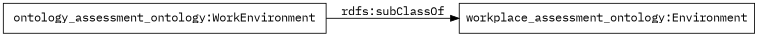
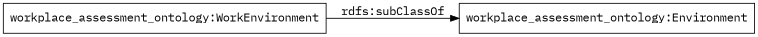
(165, 18) -> (165, 18)
